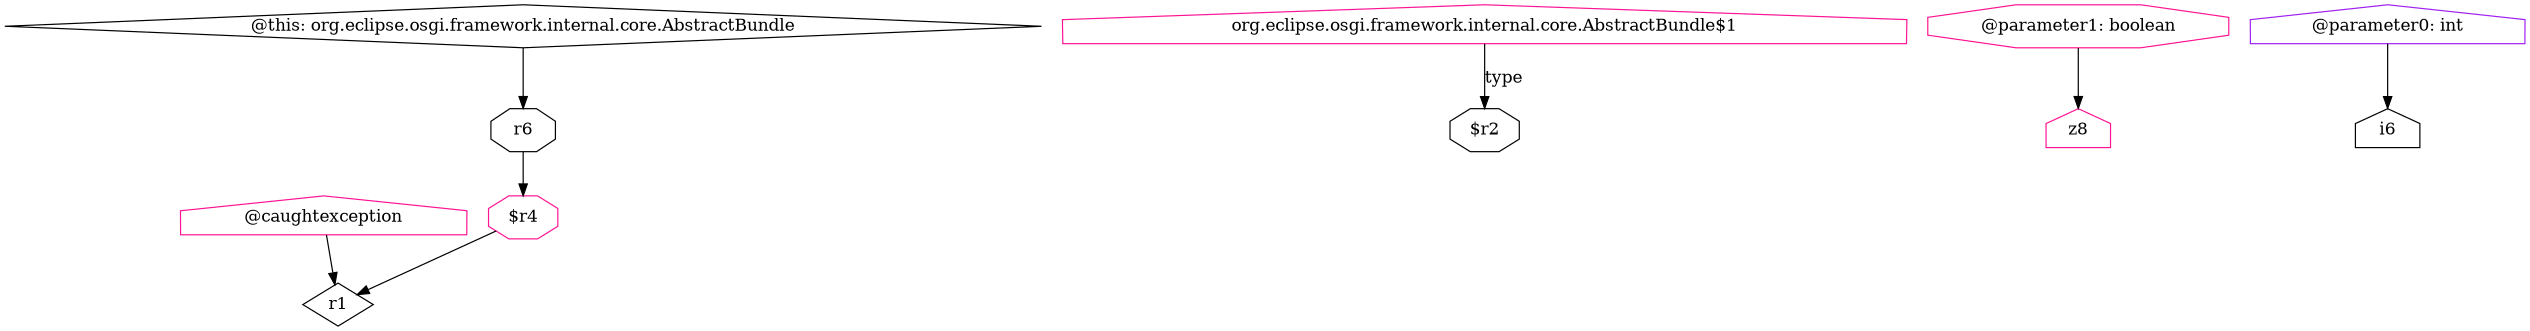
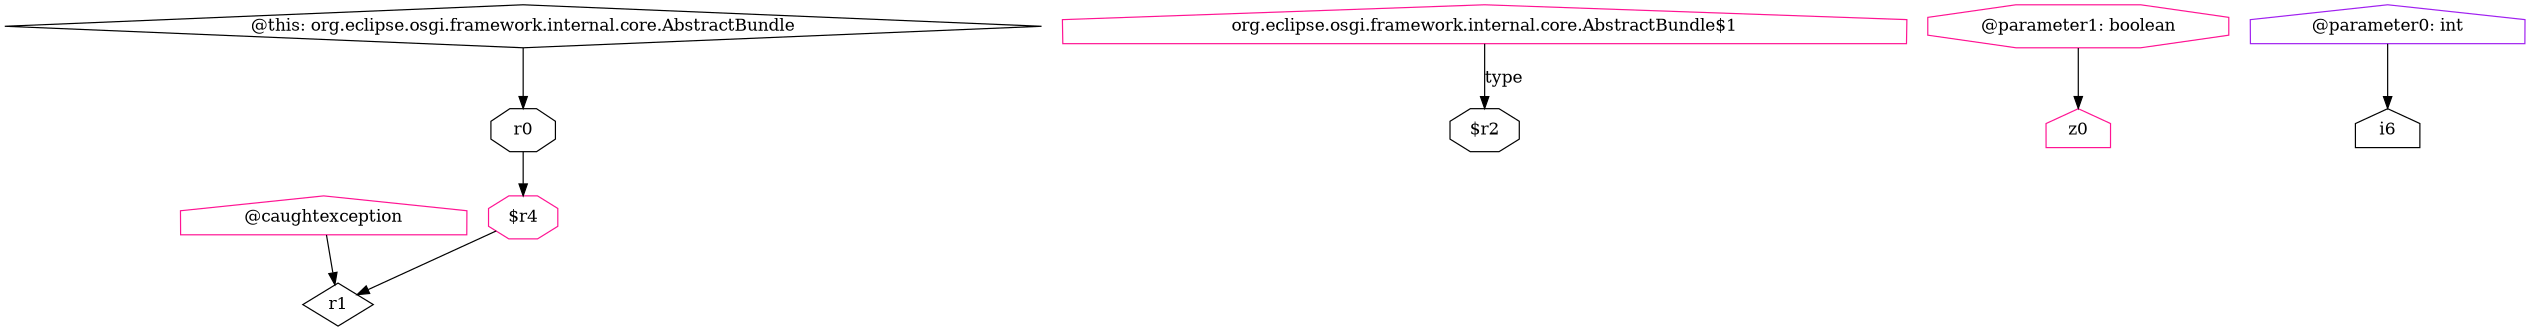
(523, 130) -> (523, 130)
(2078, 130) -> (2078, 130)
